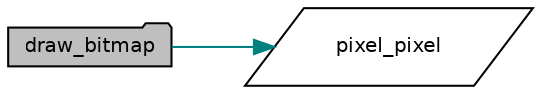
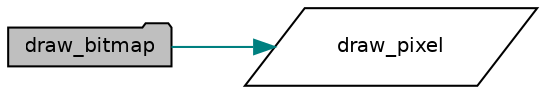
(389, 47) -> (391, 47)
